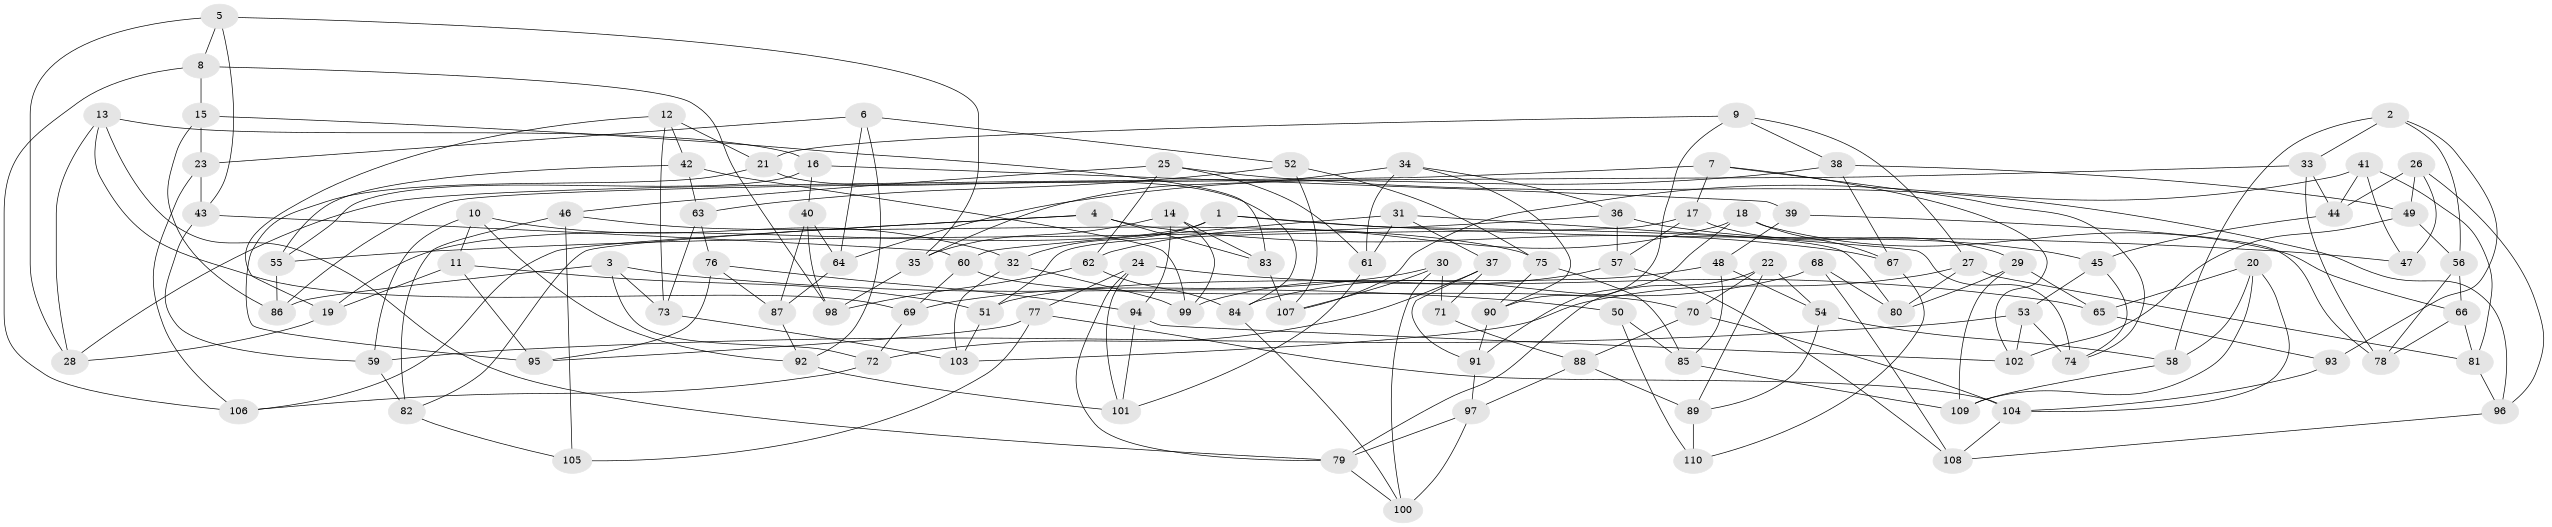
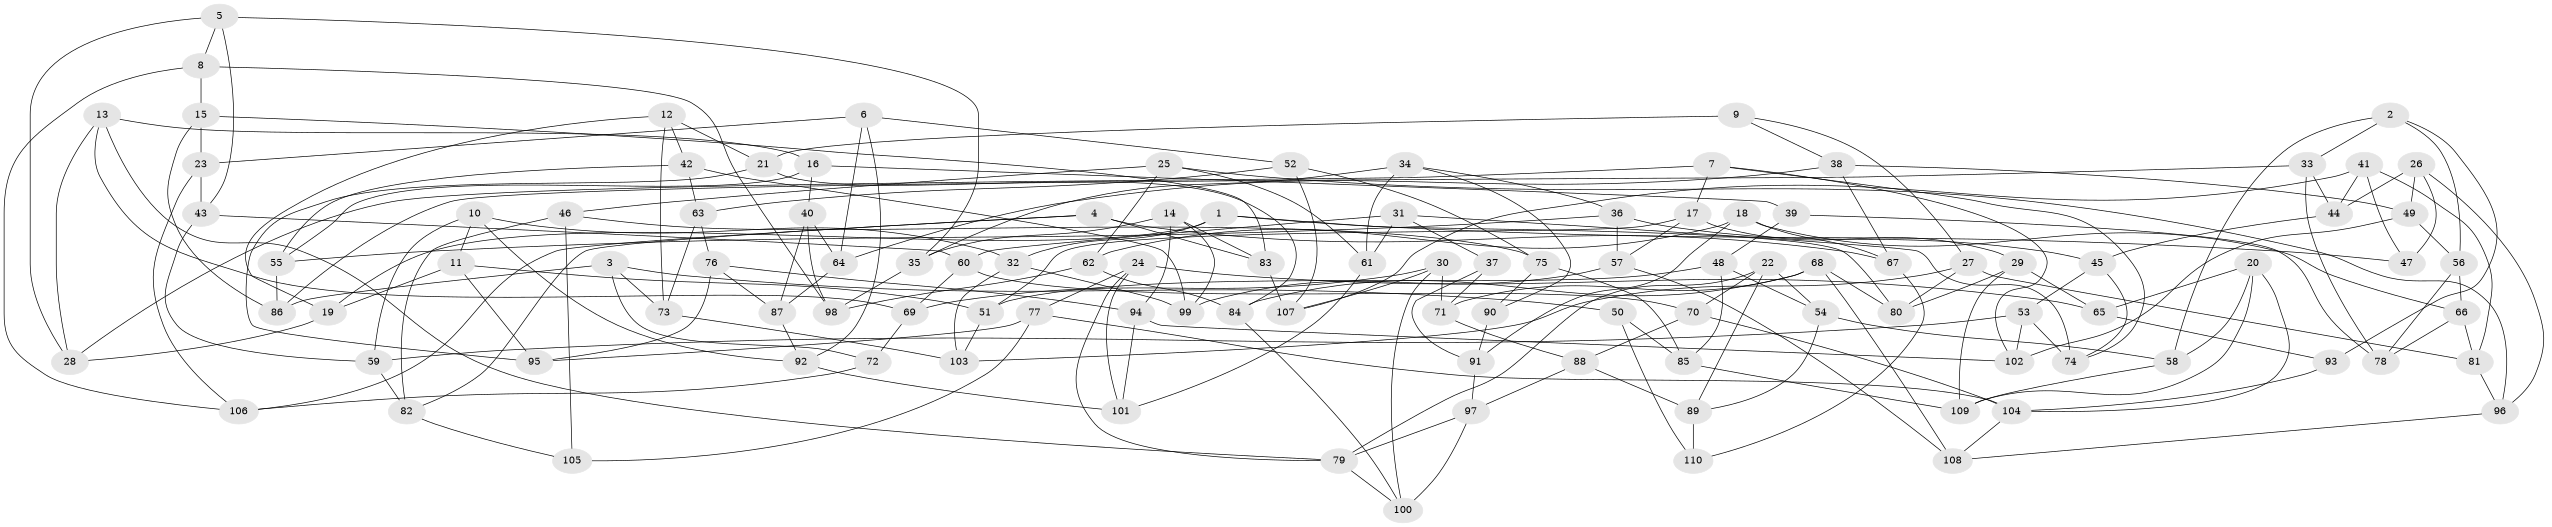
(1654, 261) -> none
none -> (1594, 286)
(1233, 337) -> none
